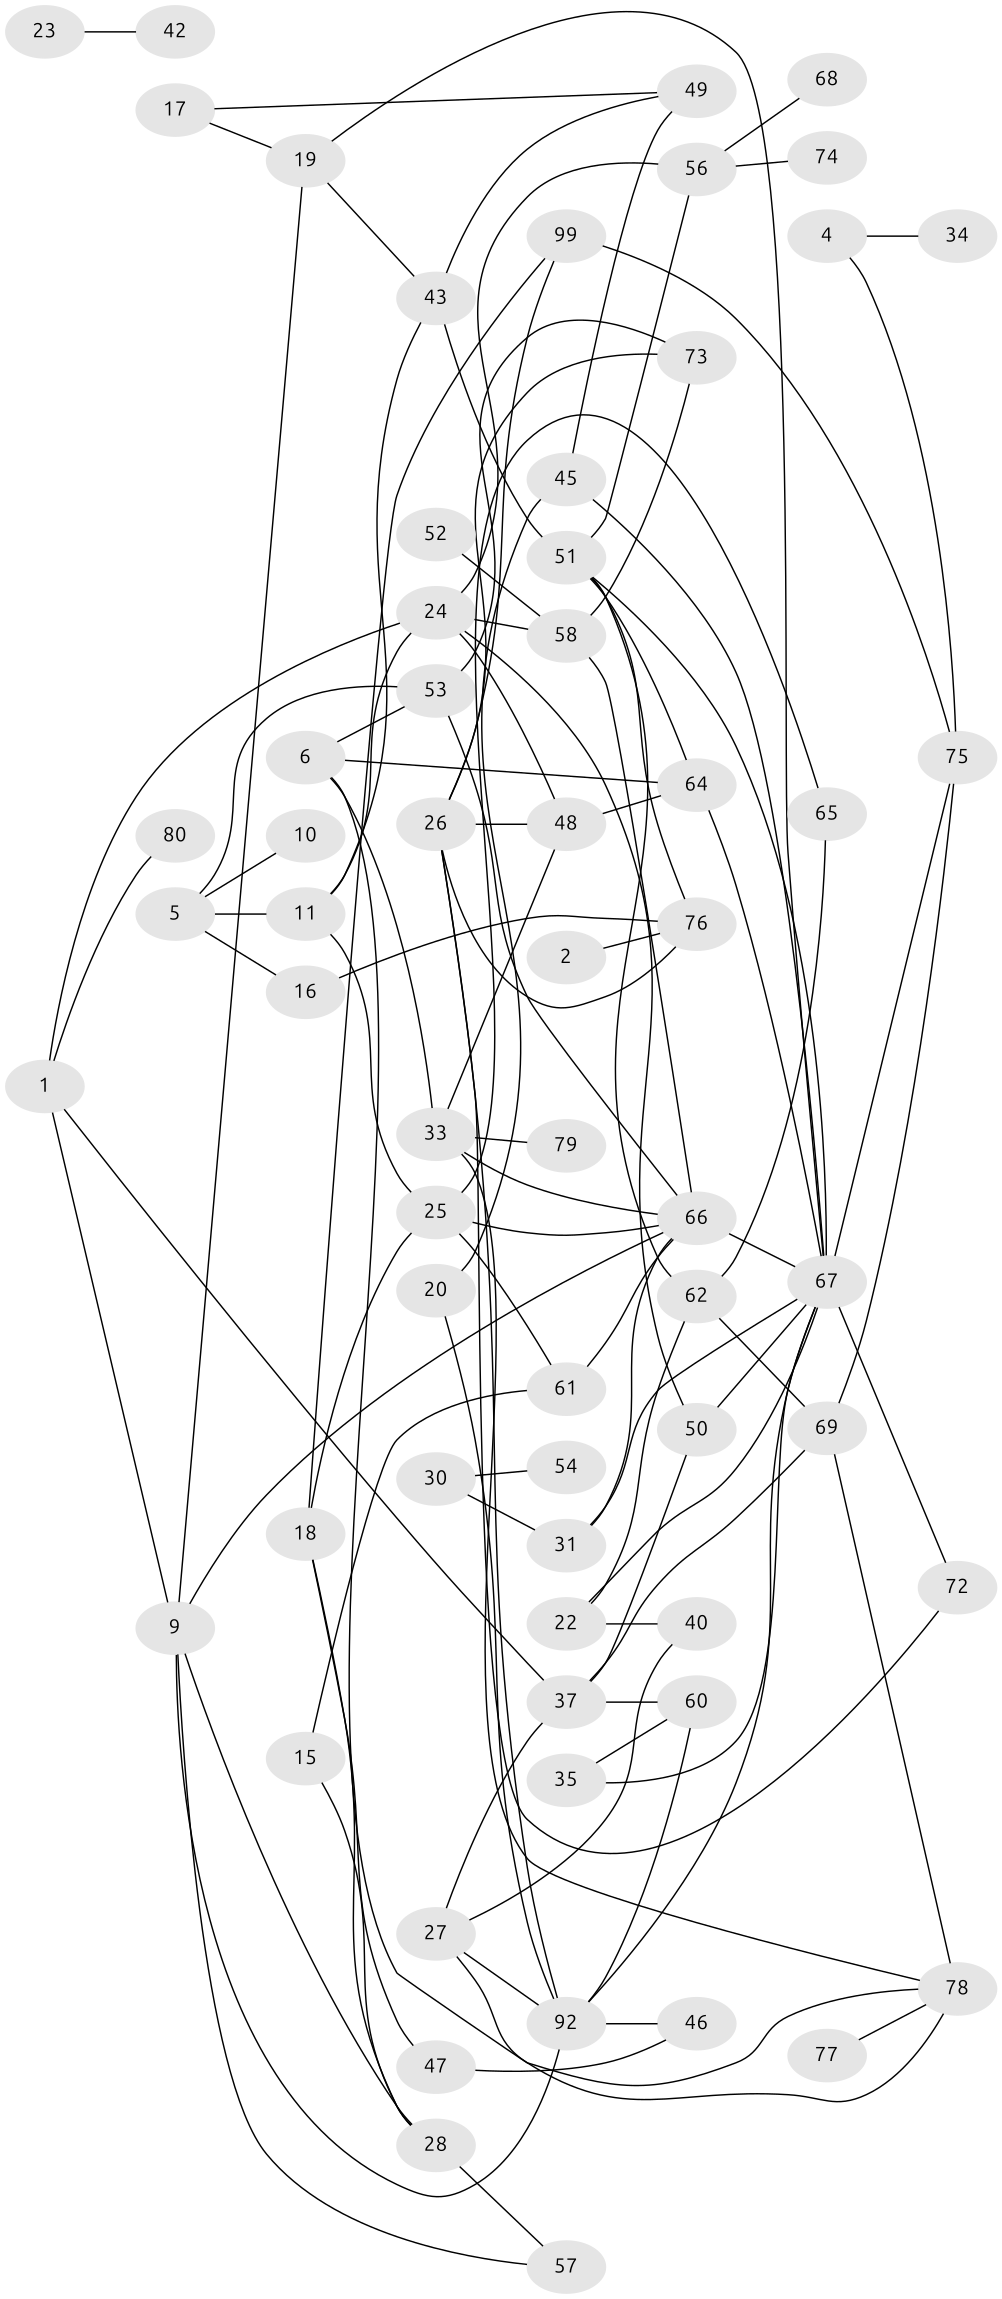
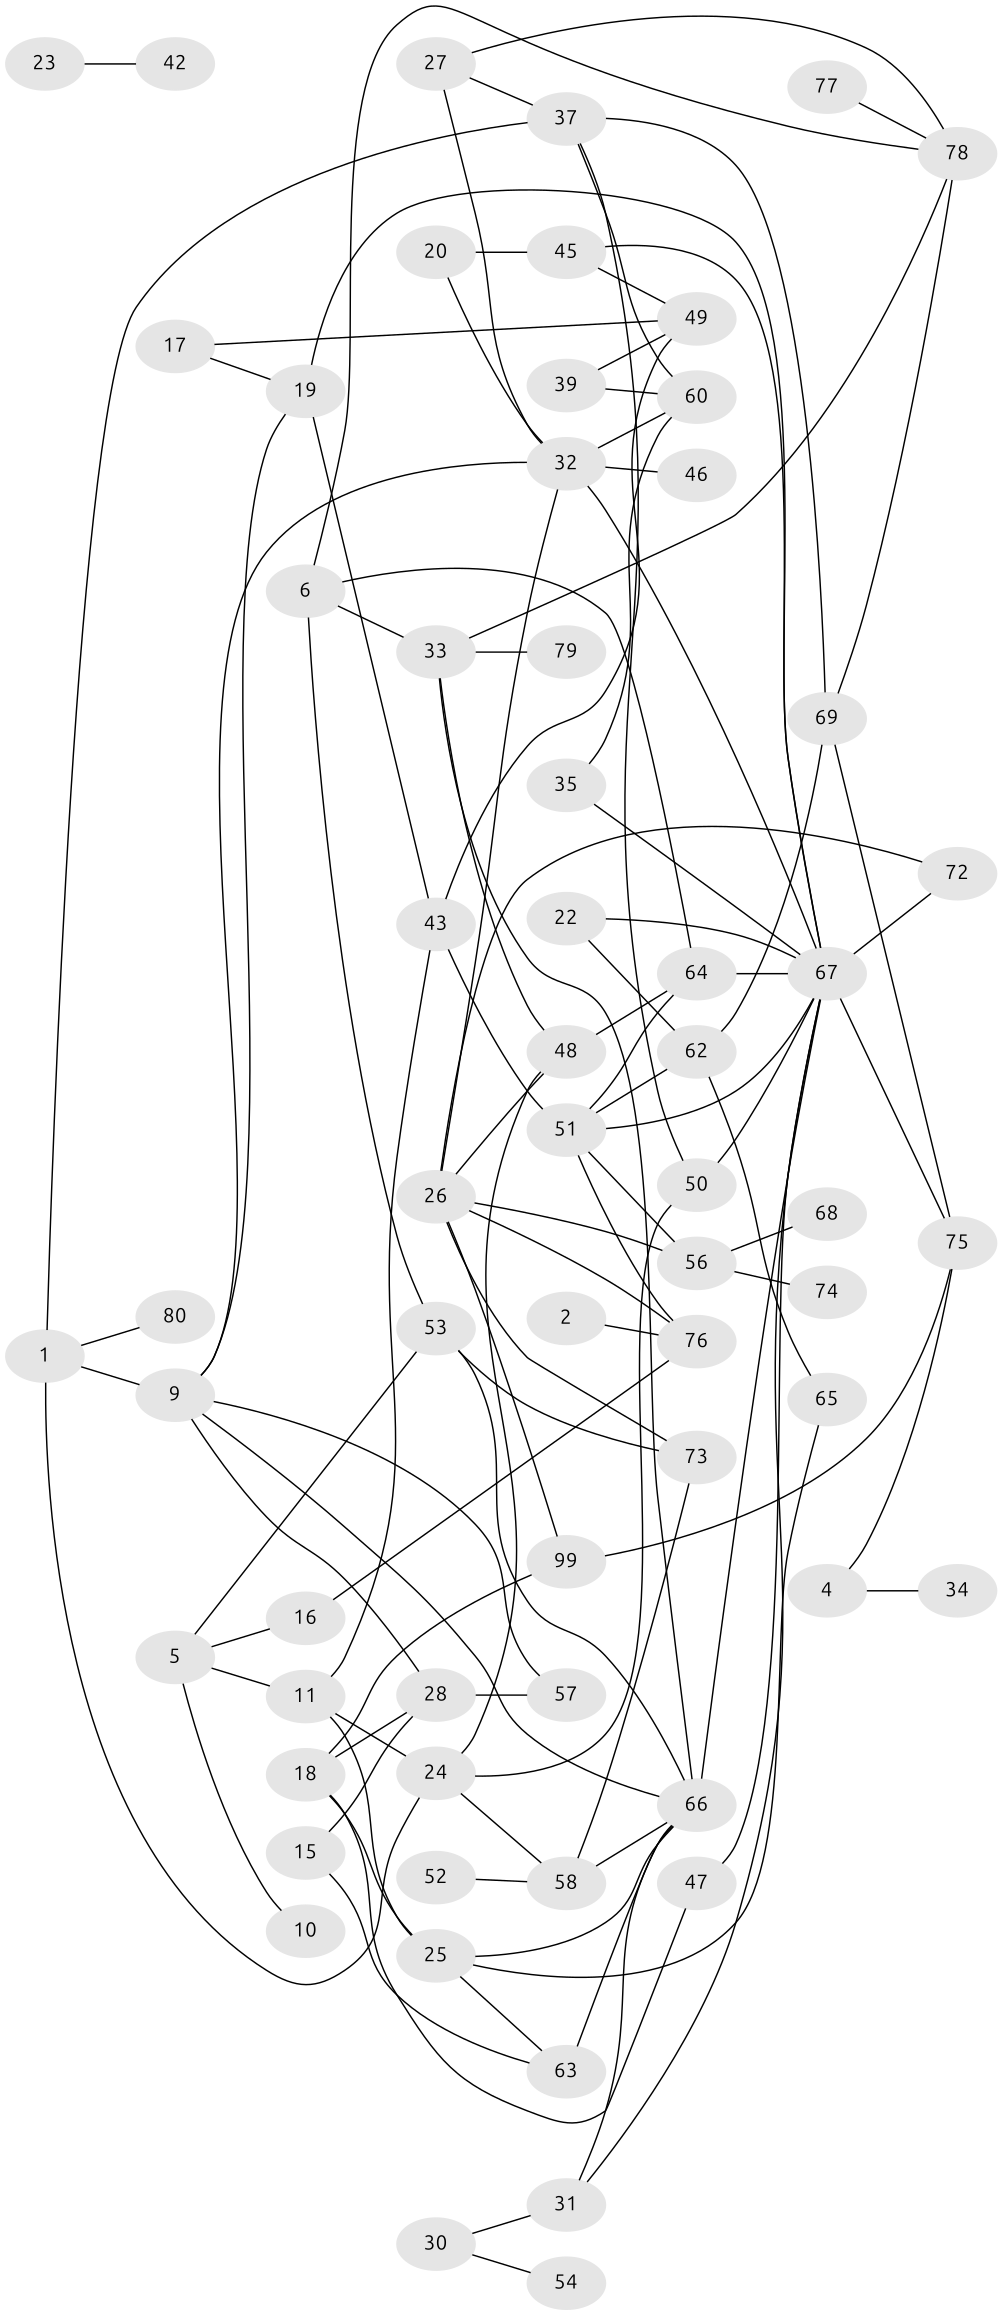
(479, 323) -> (570, 1222)
none -> (566, 385)
(566, 1389) -> (566, 2072)
(697, 1624) -> none
(566, 2024) -> (566, 464)
(578, 2067) -> (771, 1653)
